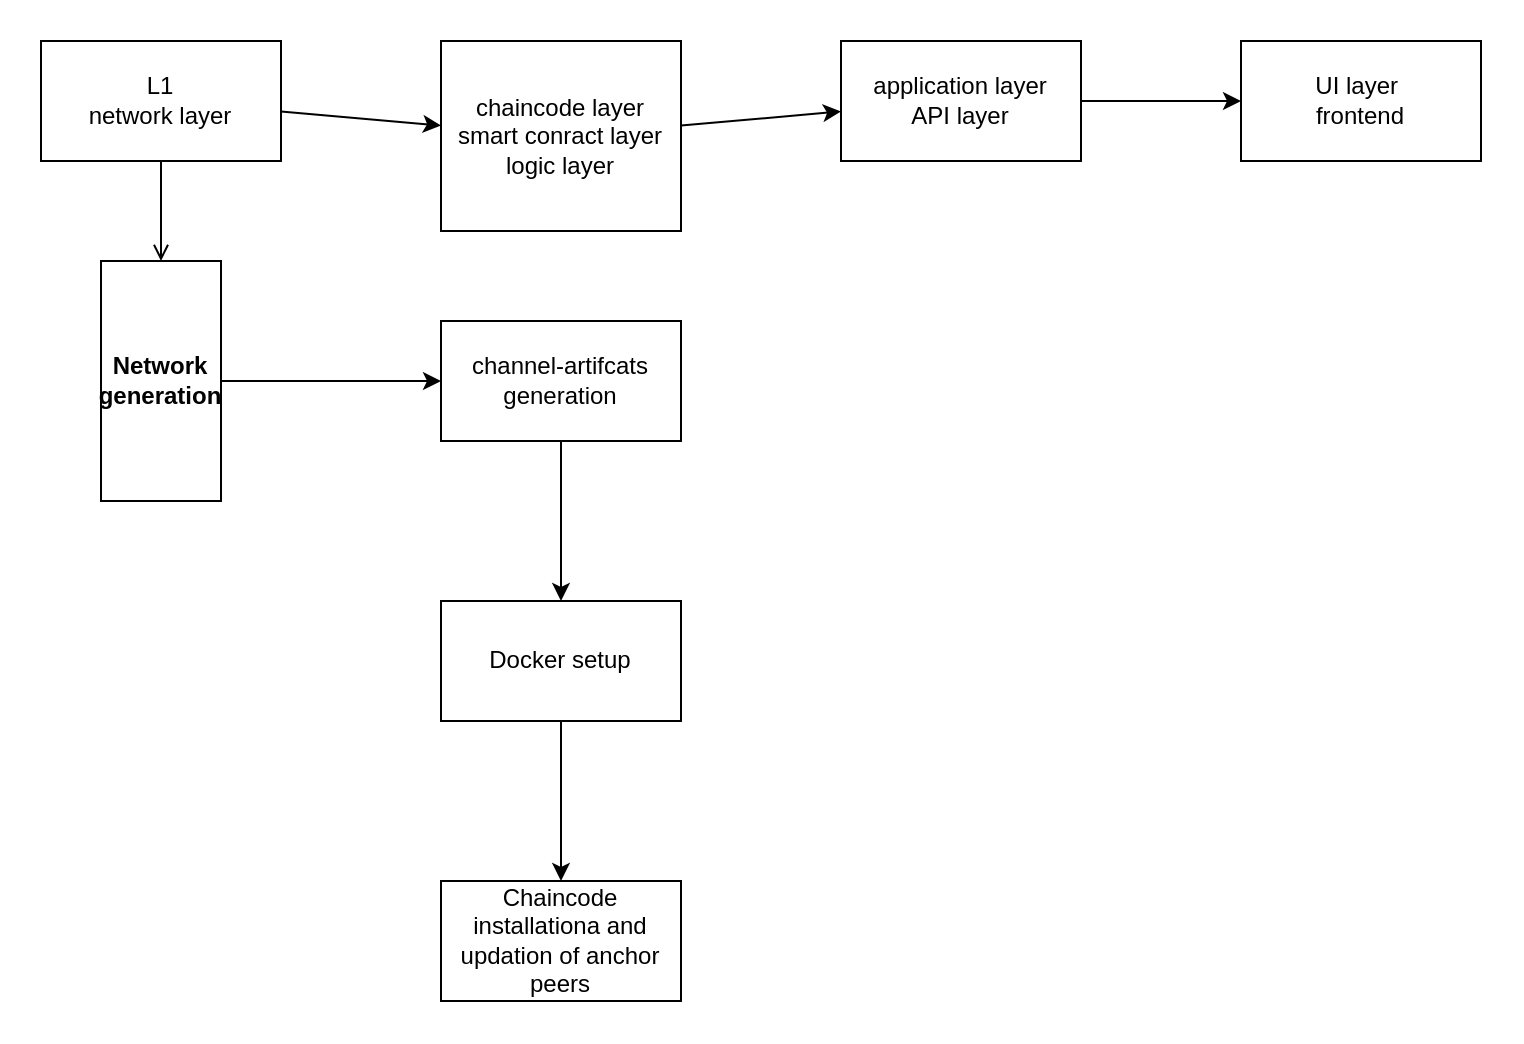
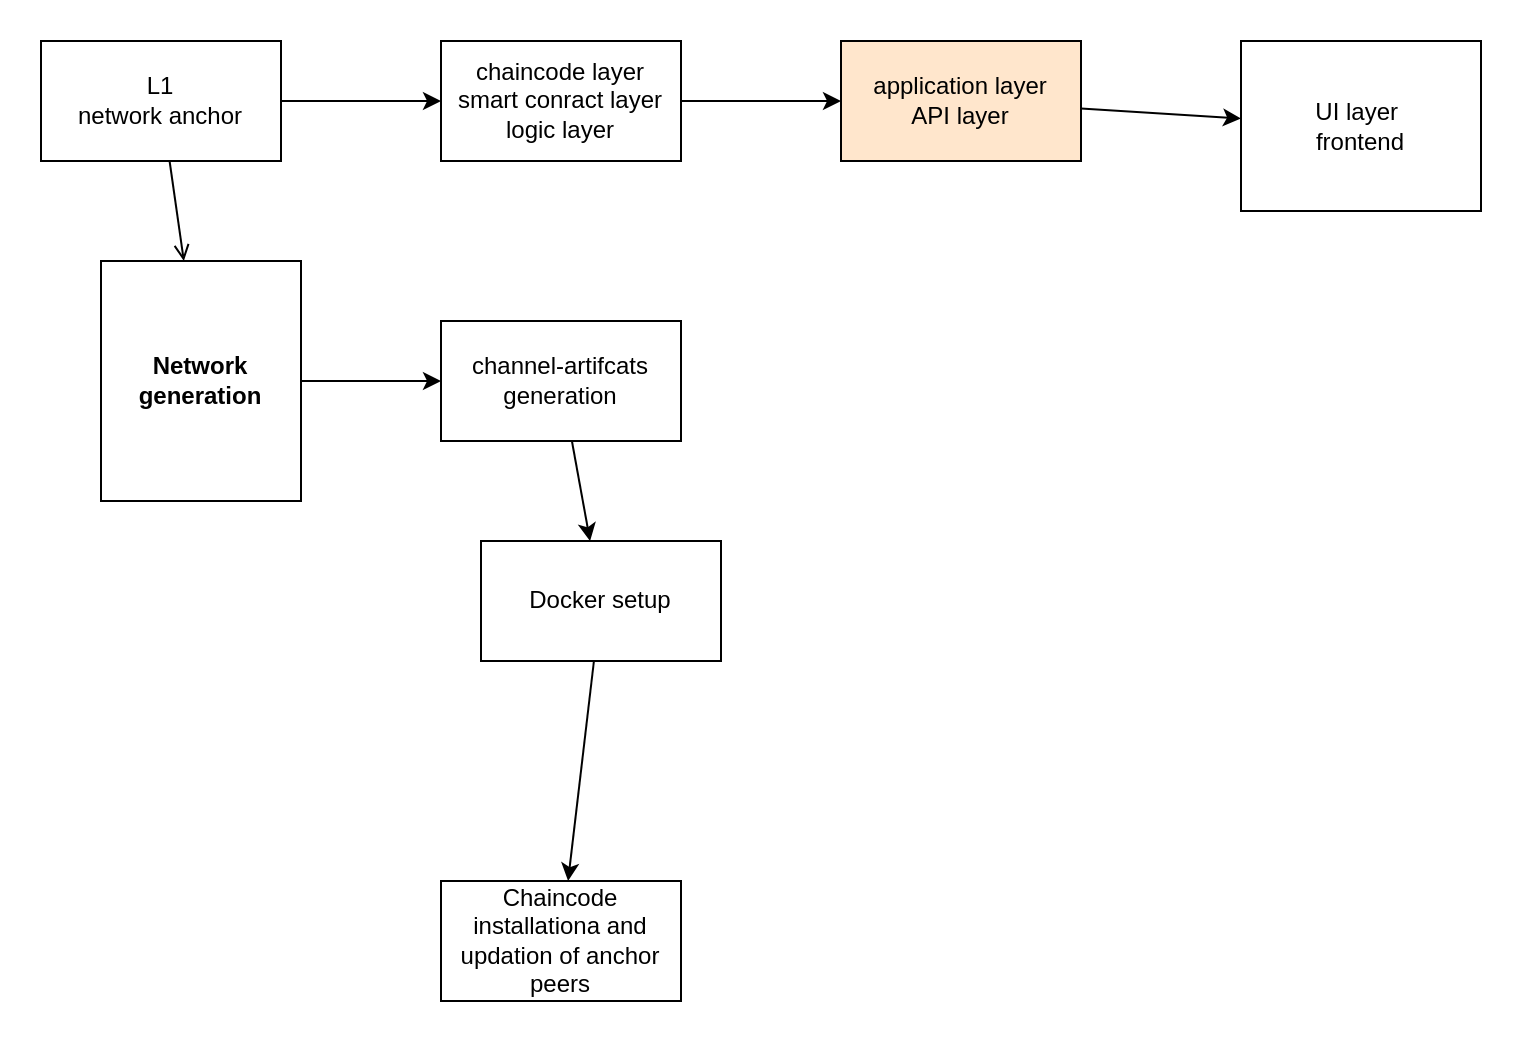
(161, 101) -> (161, 101)
(961, 101) -> (961, 101)
(1361, 101) -> (1361, 126)
(561, 136) -> (561, 101)
(161, 381) -> (201, 381)
(561, 661) -> (601, 601)
